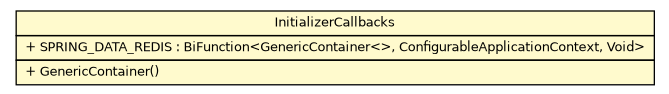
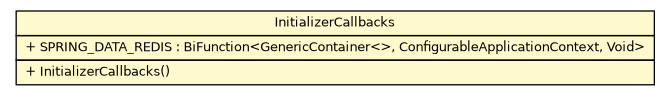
(93, 72) -> (98, 72)
